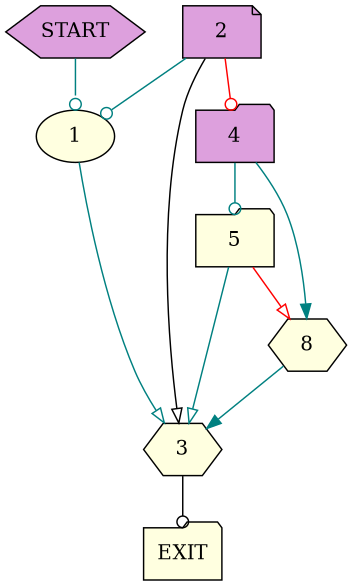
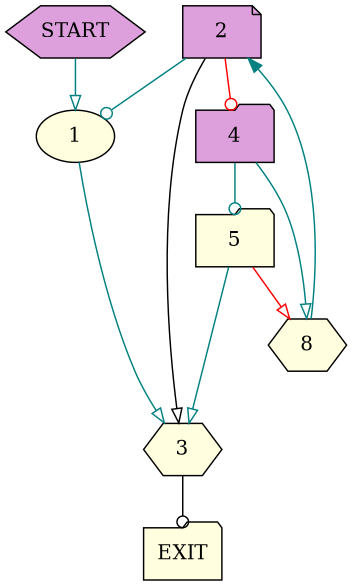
(75, 77) -> (75, 77)
(292, 229) -> (292, 229)
(251, 393) -> (310, 188)
